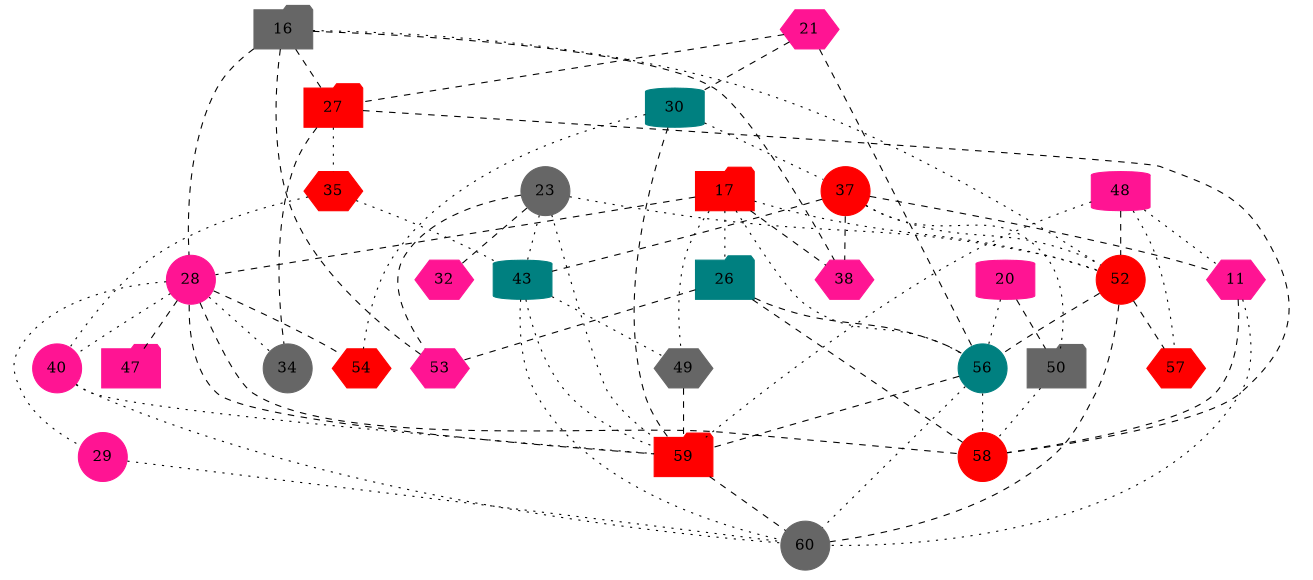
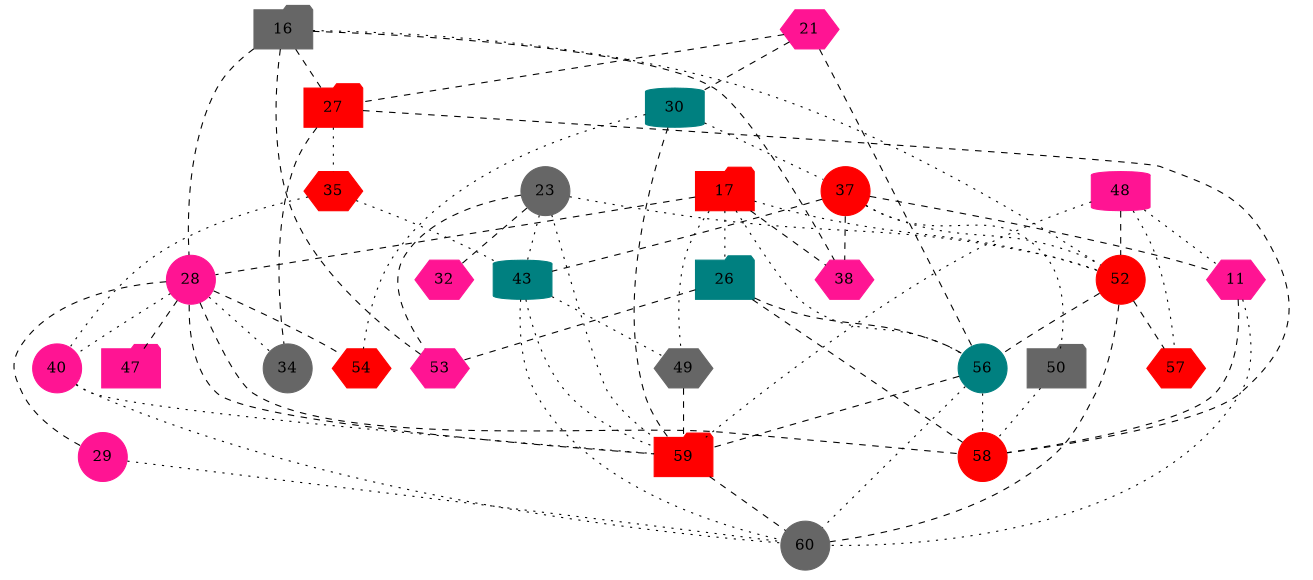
(1005, 280) -> none
(32, 333) -> (32, 333)
